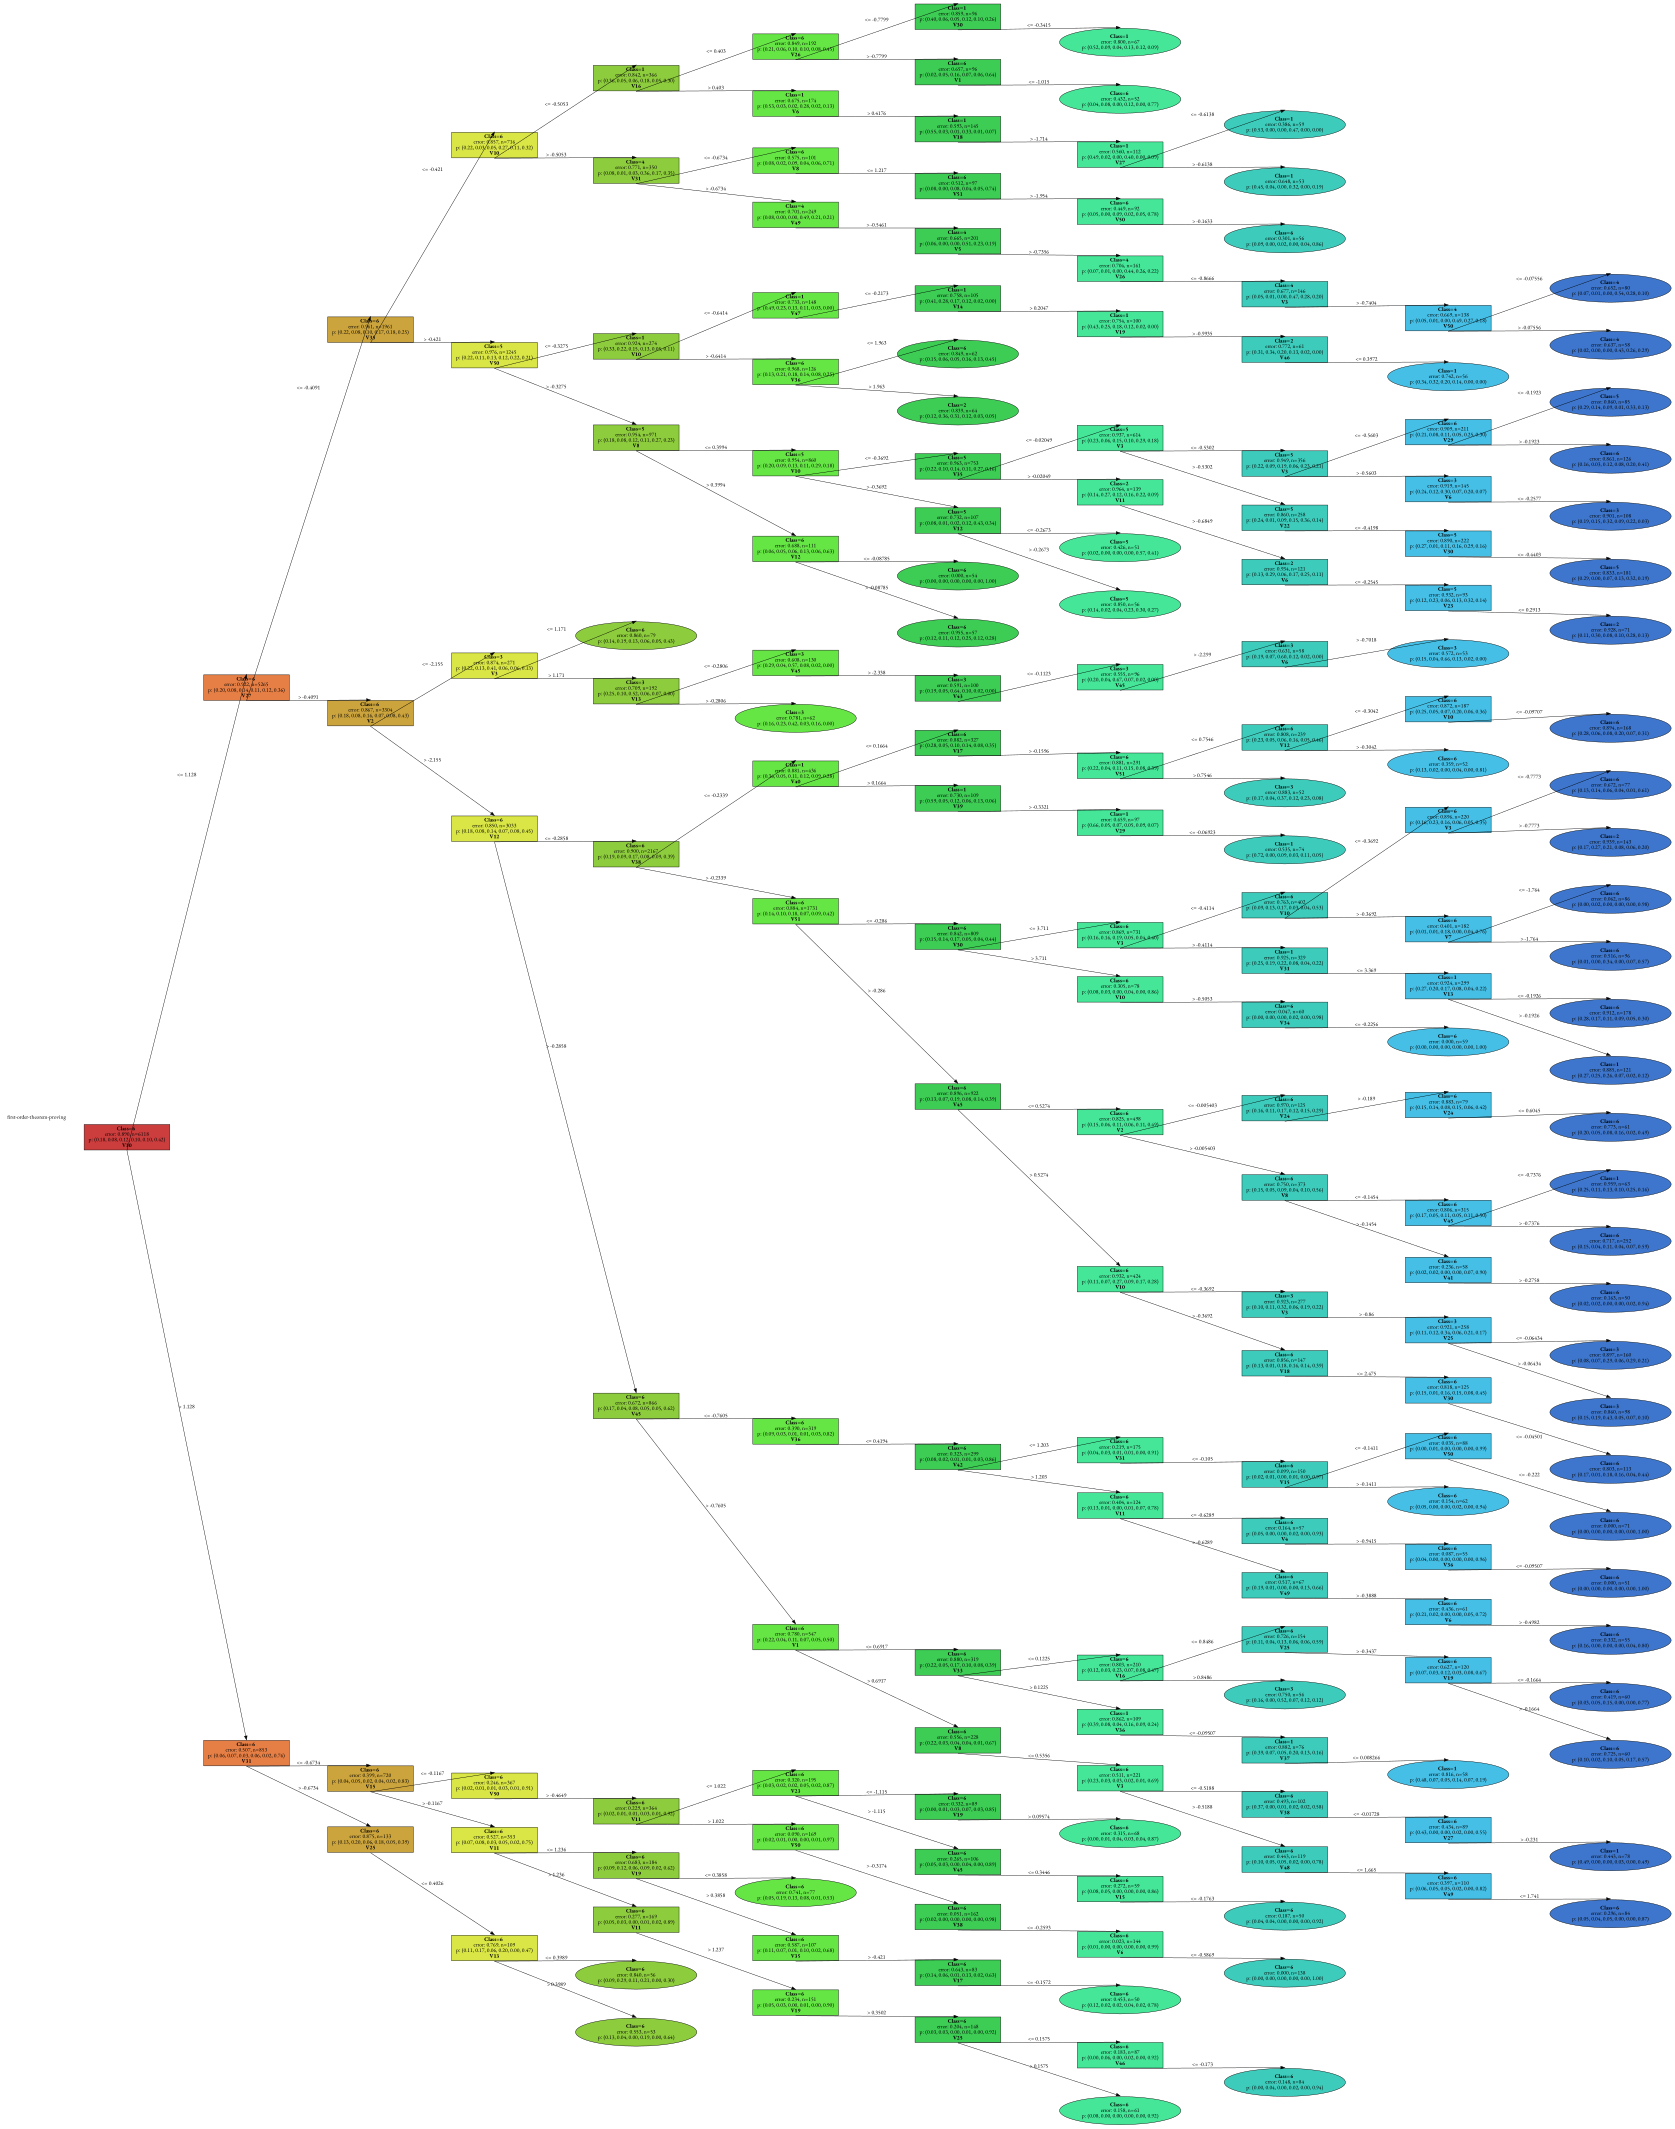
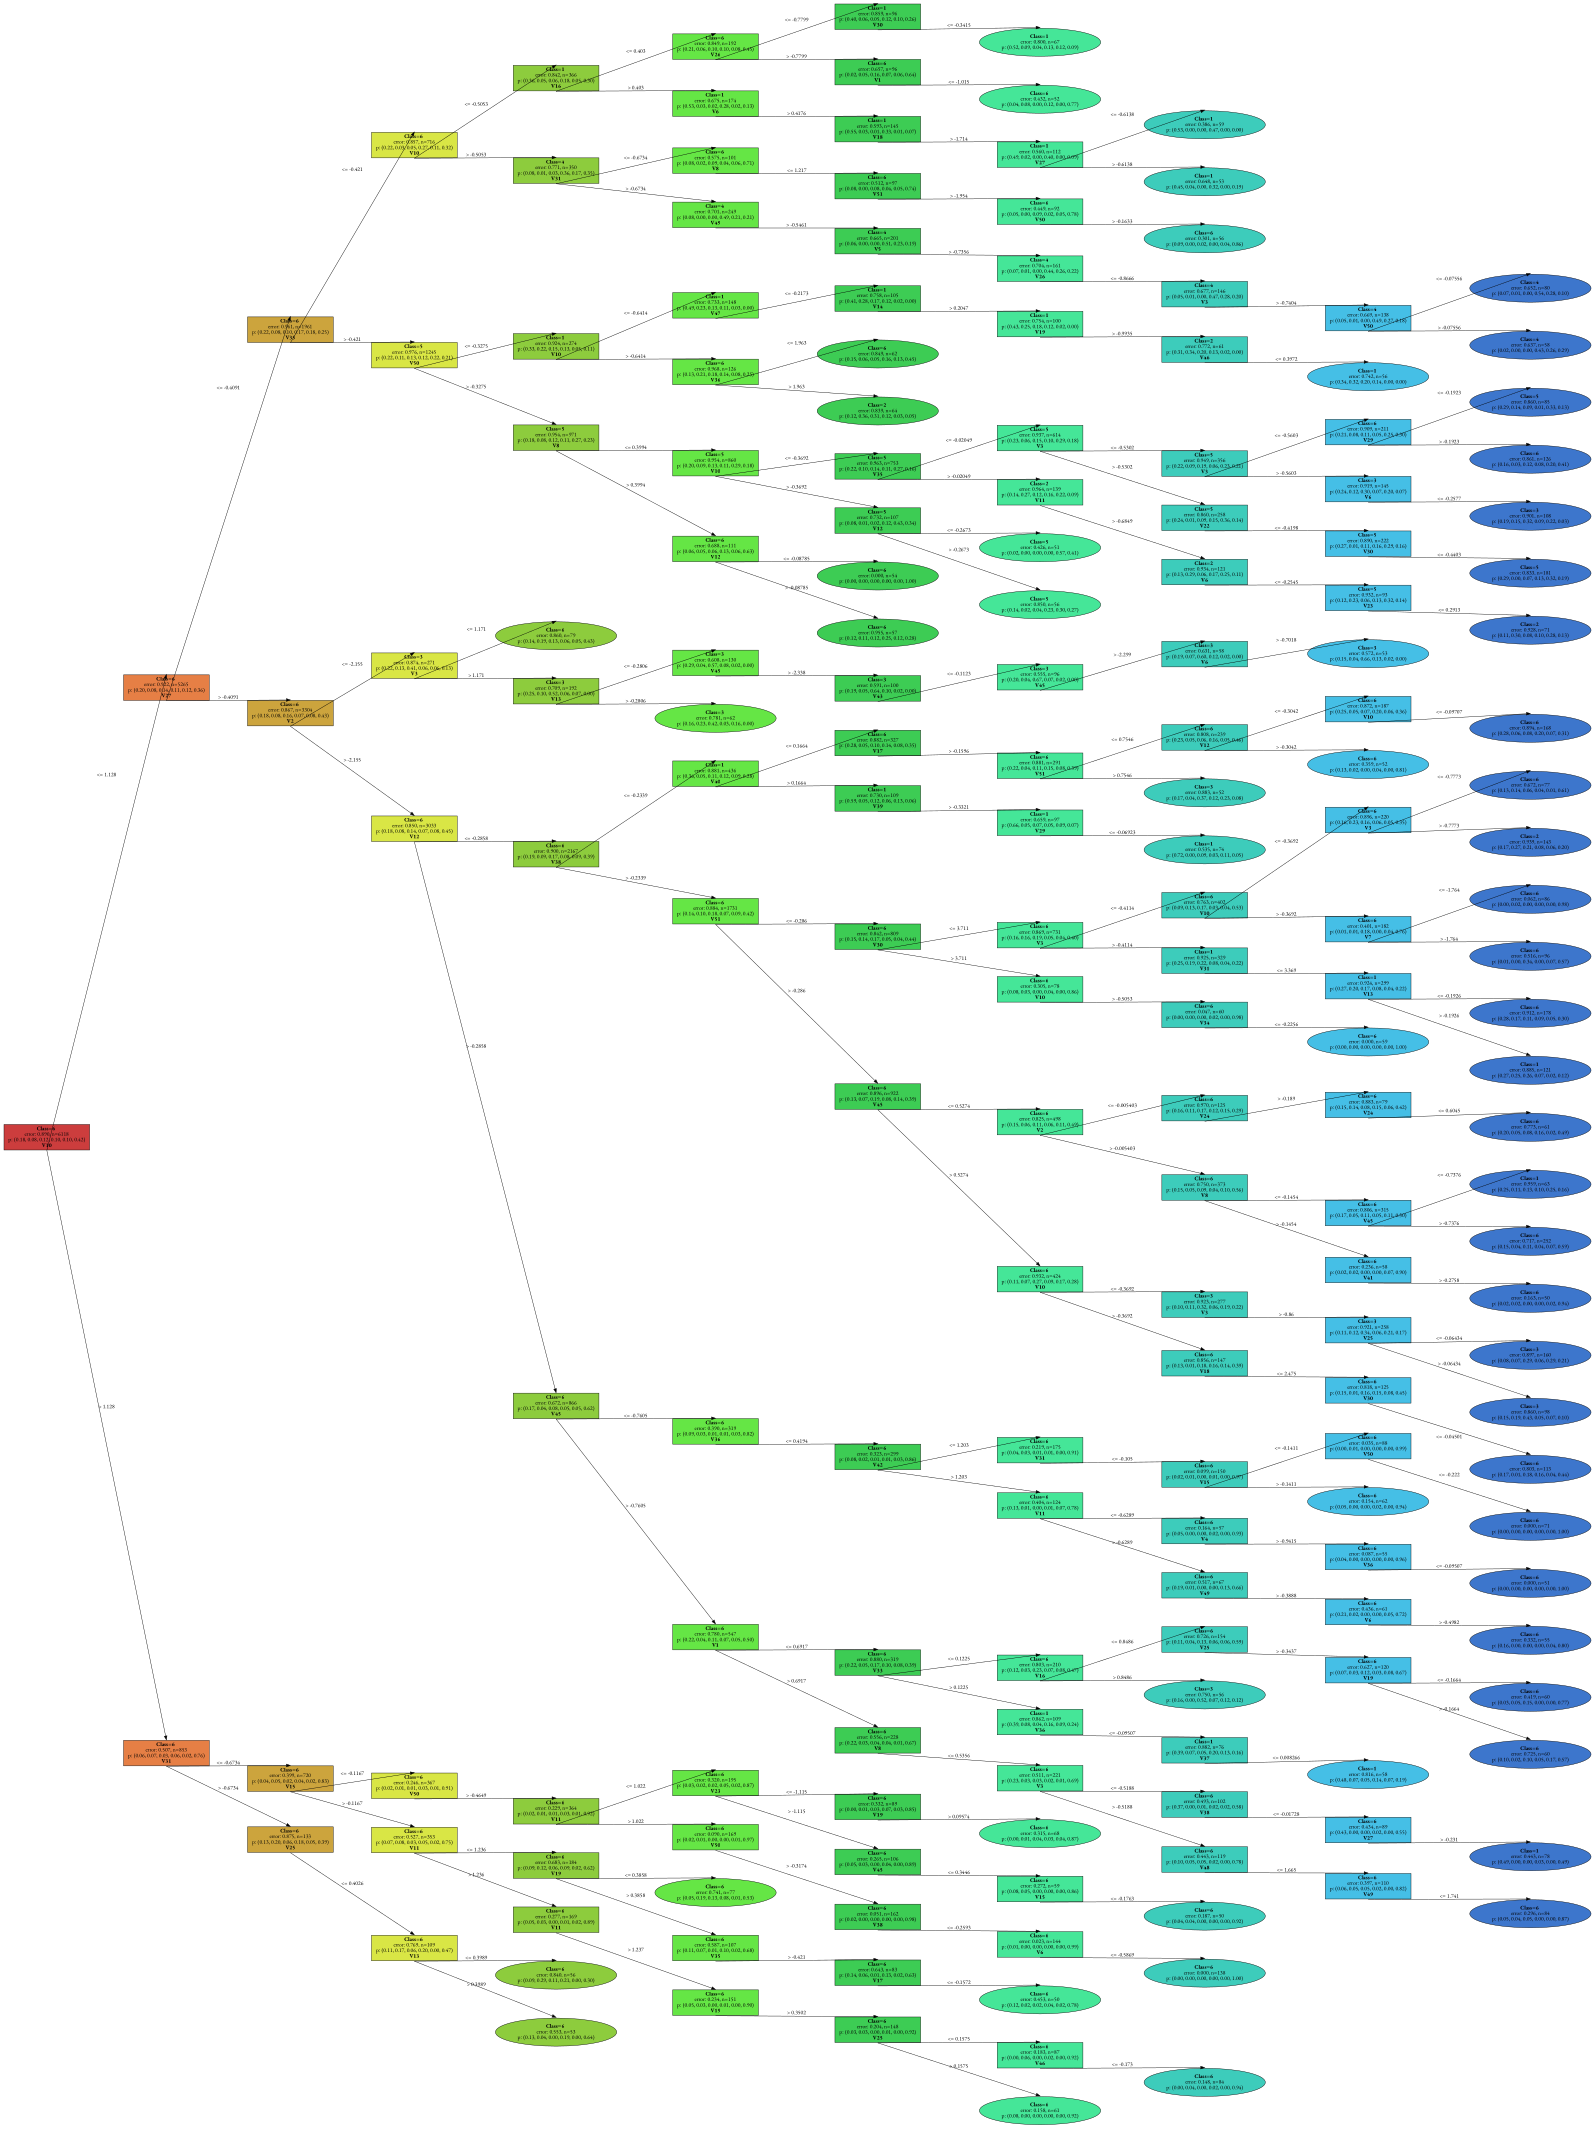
(37, 1117) -> none
